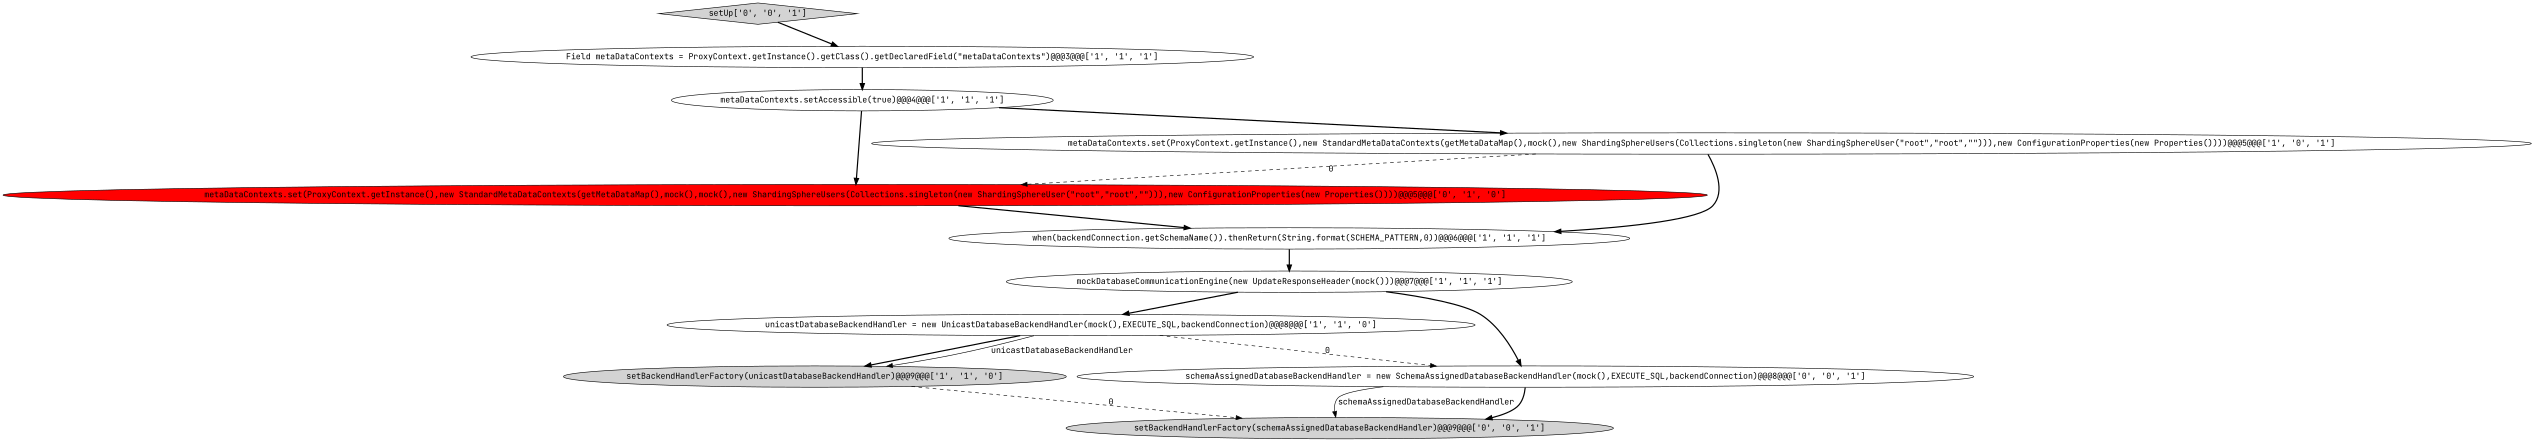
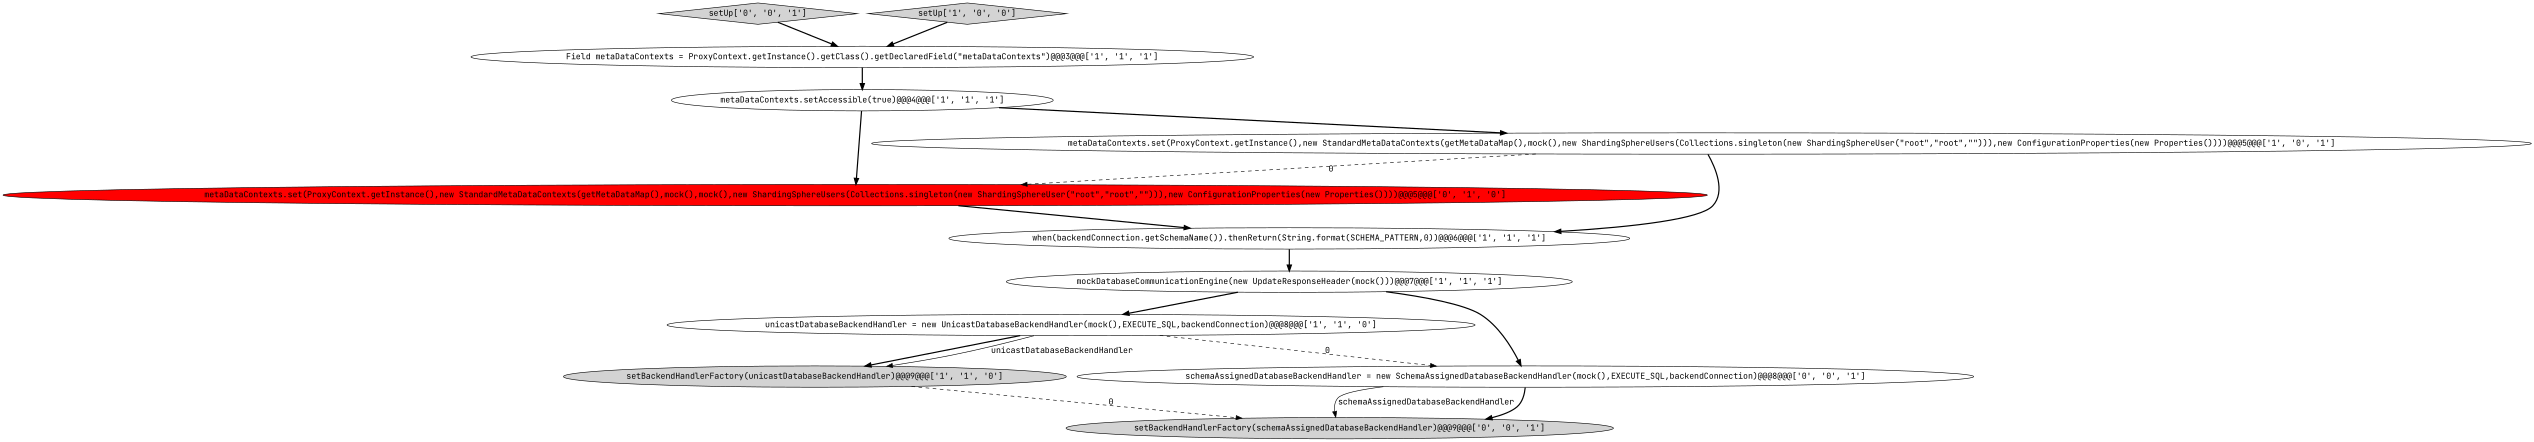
none -> (967, 14)
